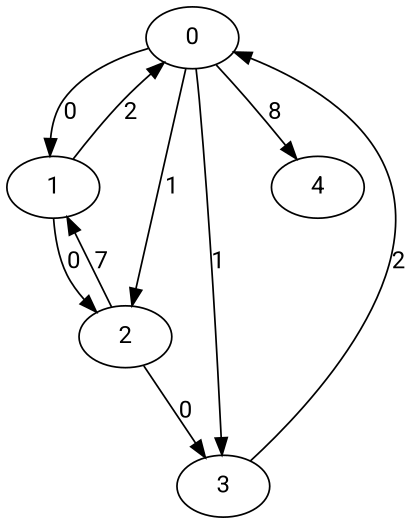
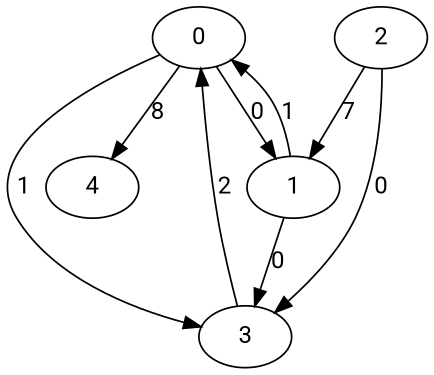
(131, 113) -> (288, 113)
(161, 179) -> none
(62, 262) -> (272, 254)
